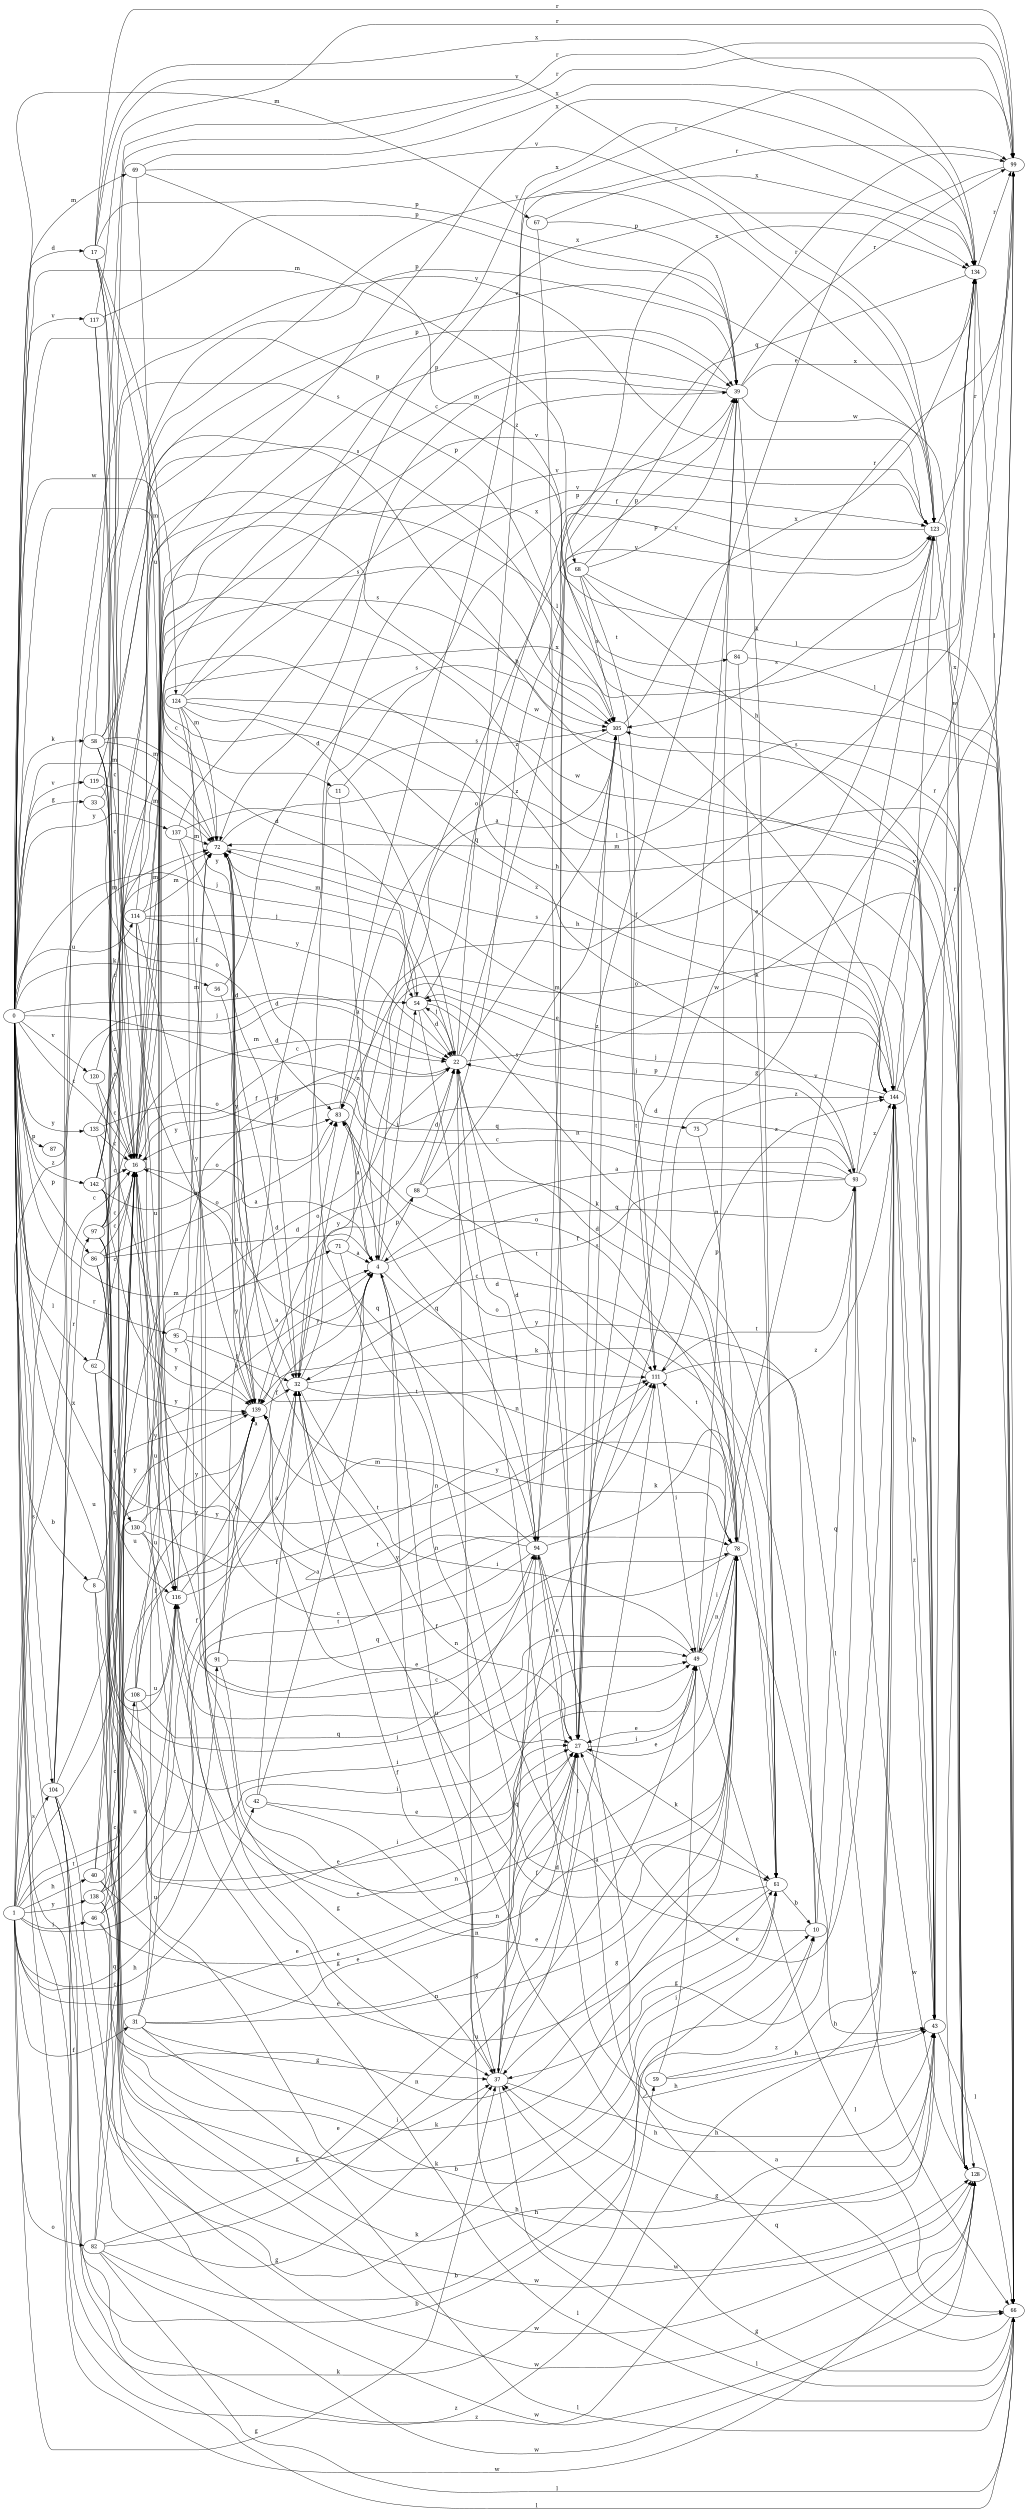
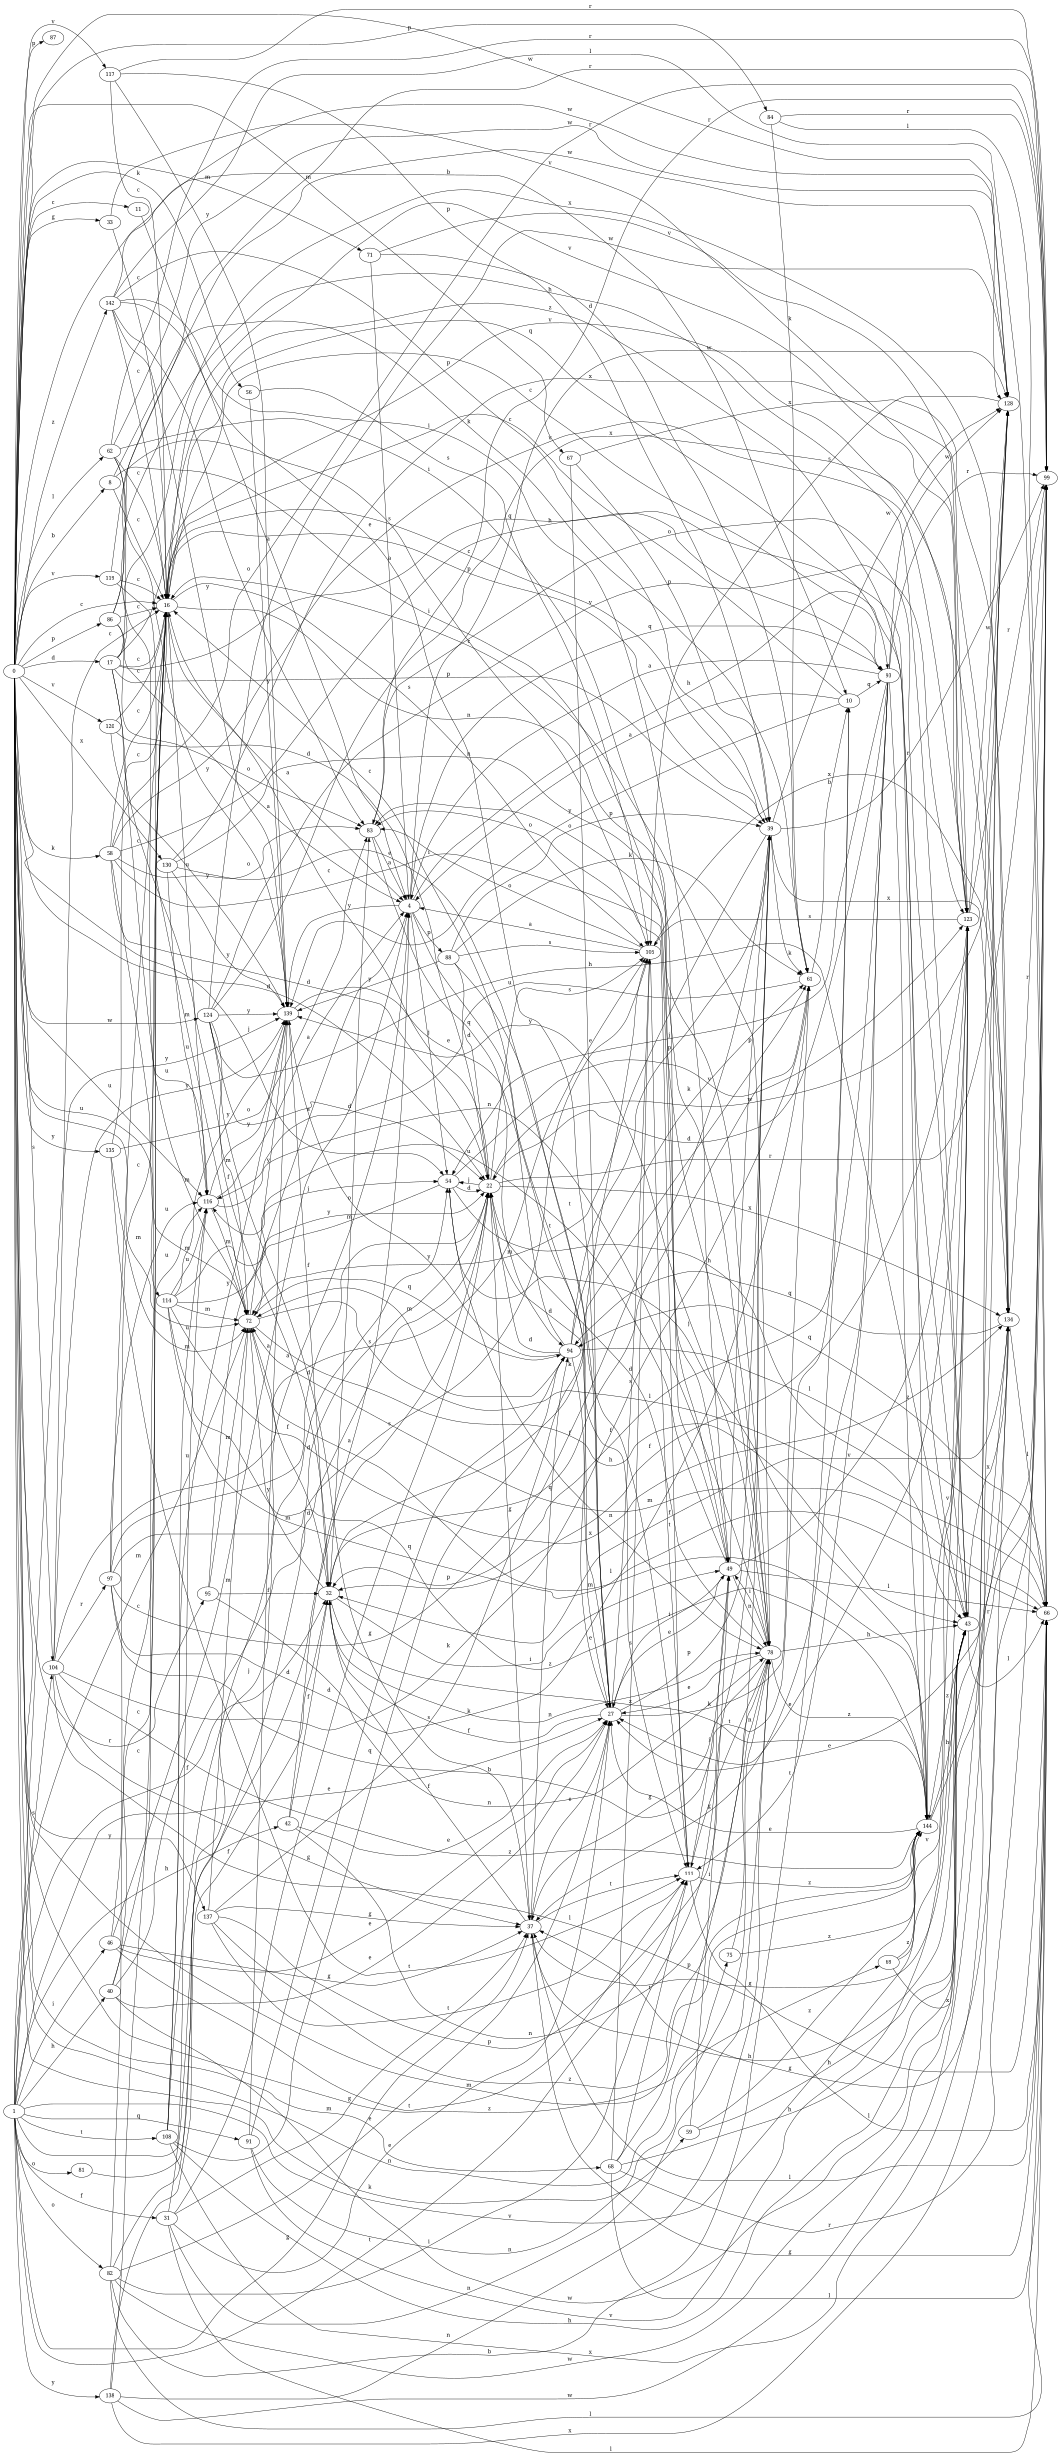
(157, 670) -> (150, 911)
(467, 744) -> (533, 1490)
(777, 2160) -> (810, 1389)
none -> (82, 2170)
